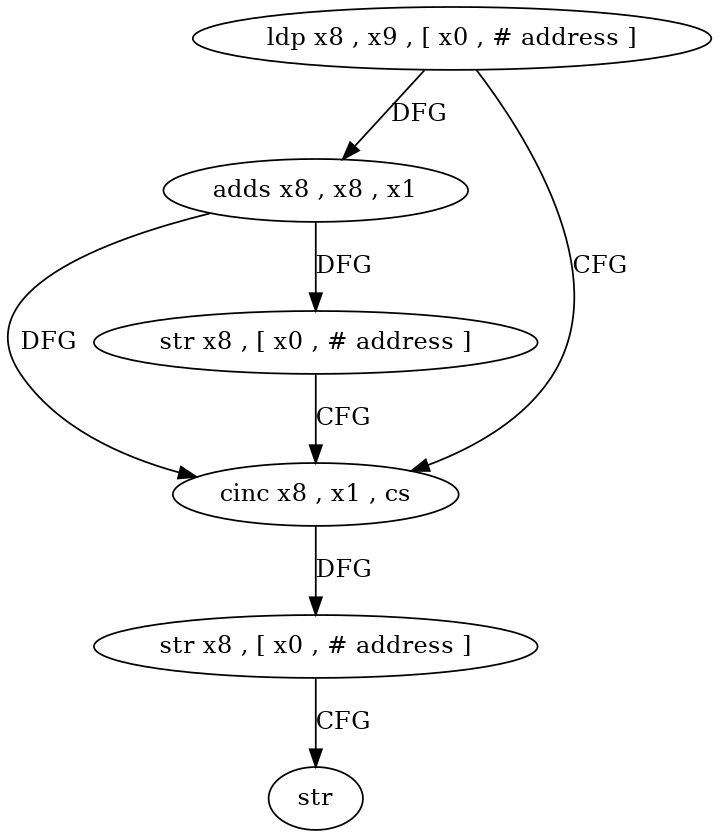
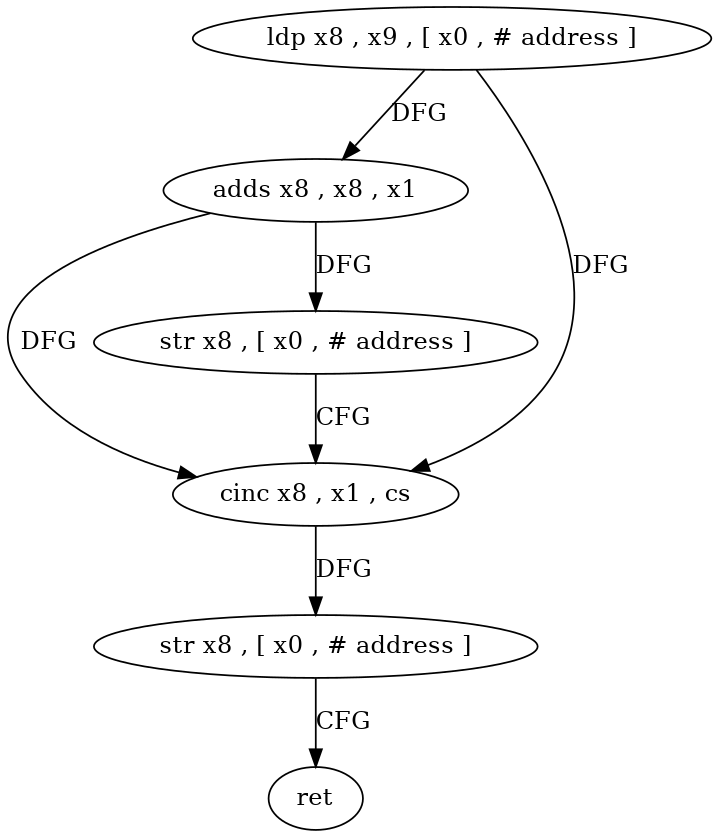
(601, 266) -> (601, 266)
(316, 798) -> (316, 798)
